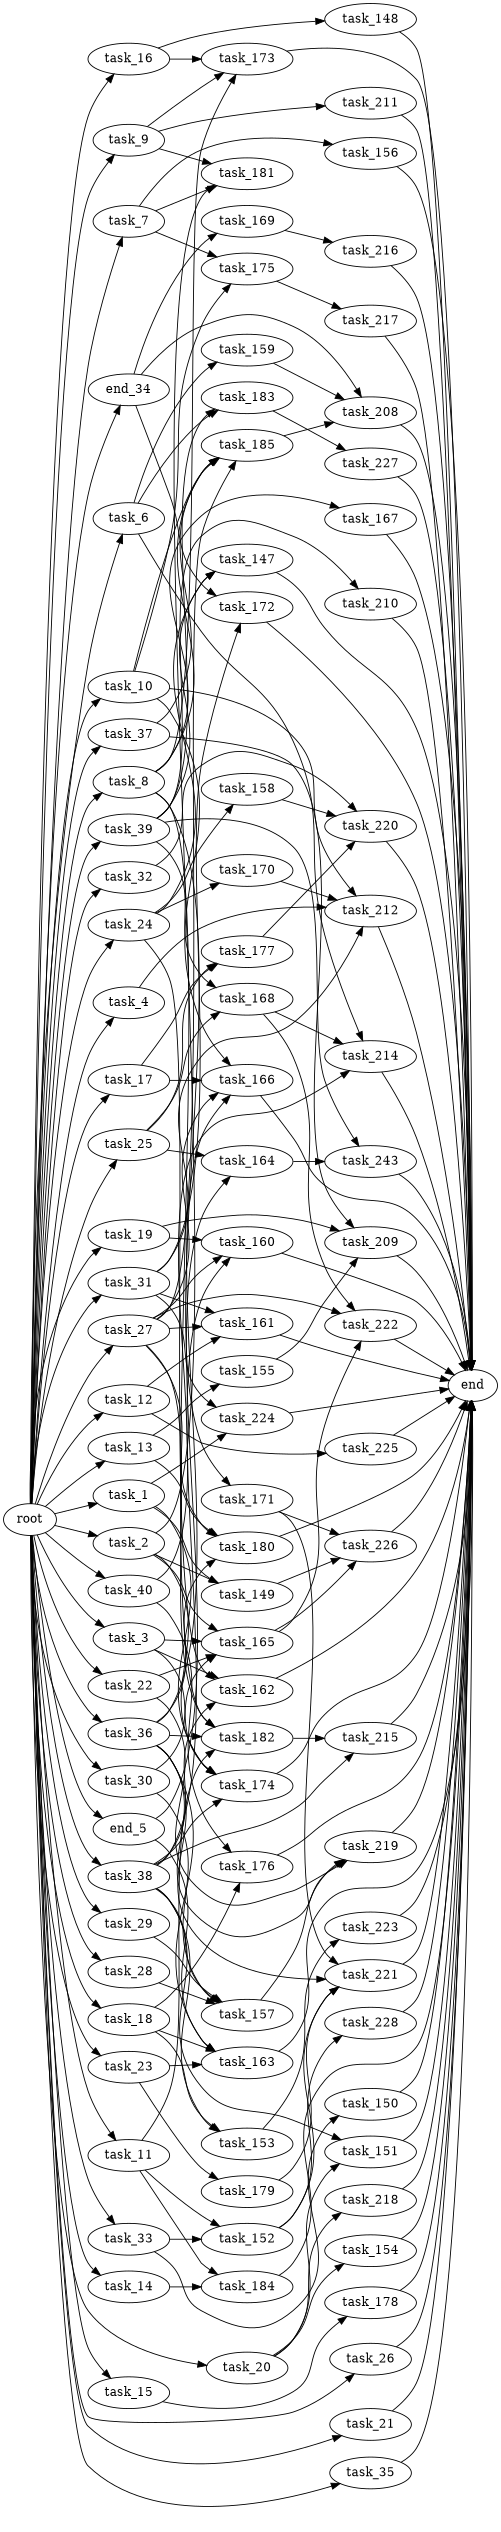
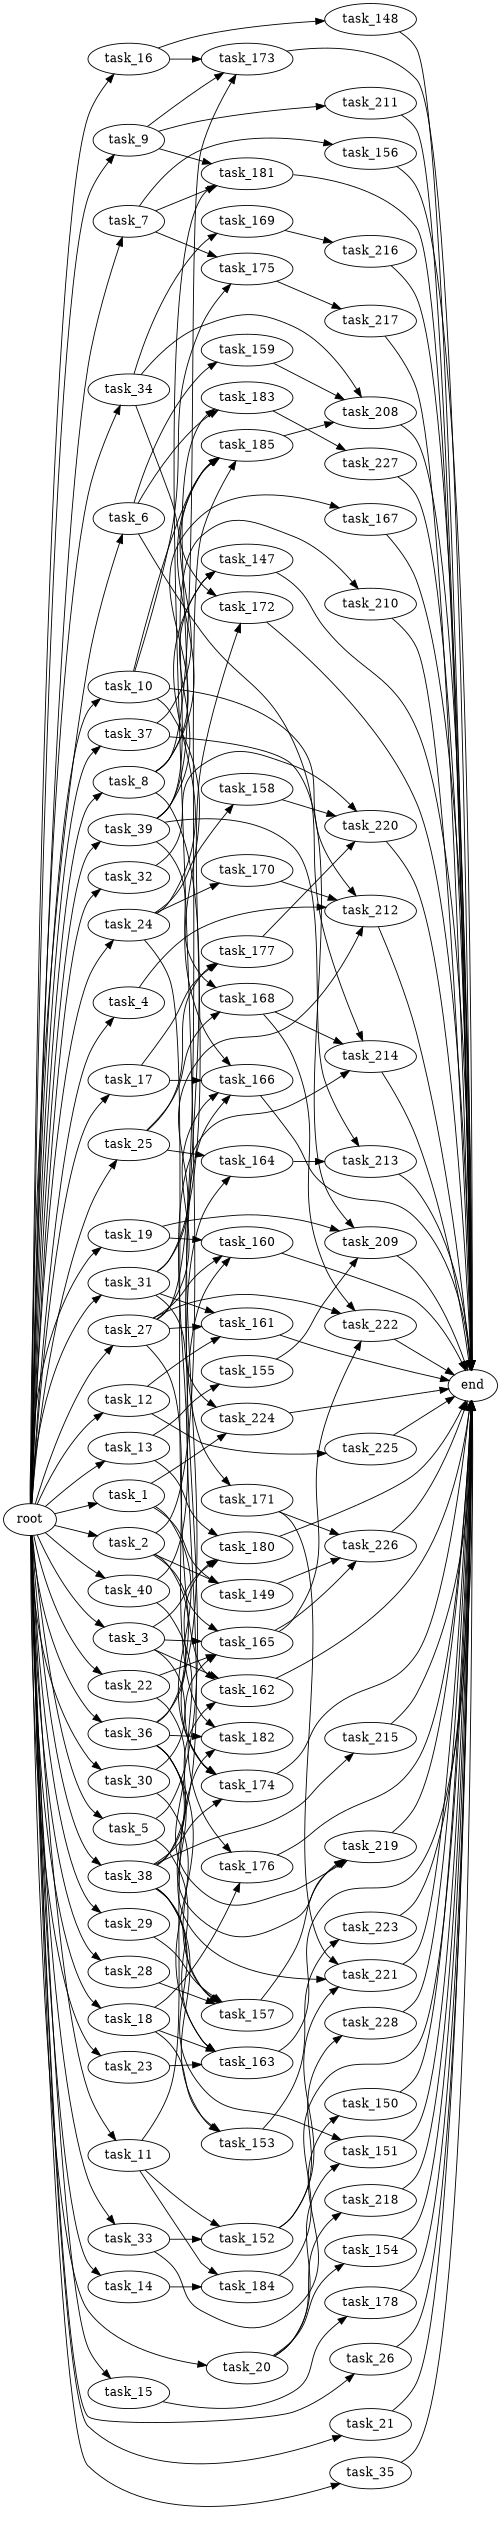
(129, 390) -> (129, 390)
none -> (455, 724)
(371, 1162) -> (371, 1162)
(185, 1255) -> none
(182, 1437) -> (175, 1609)
(303, 1738) -> none
(129, 1829) -> (129, 1829)
(247, 2192) -> none
